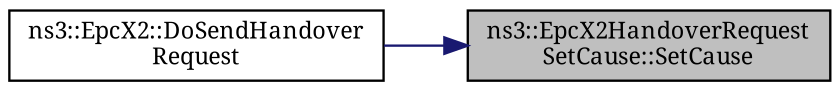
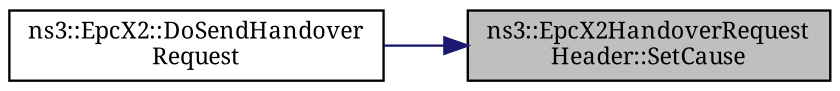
(649, 46) -> (649, 46)
